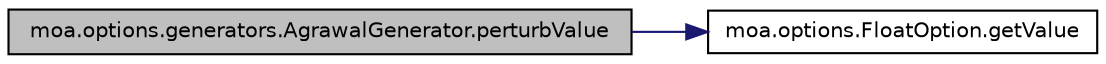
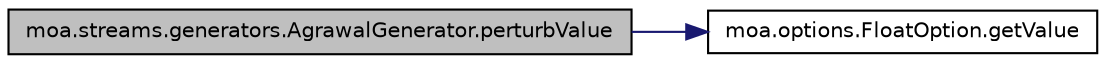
(320, 32) -> (320, 32)
